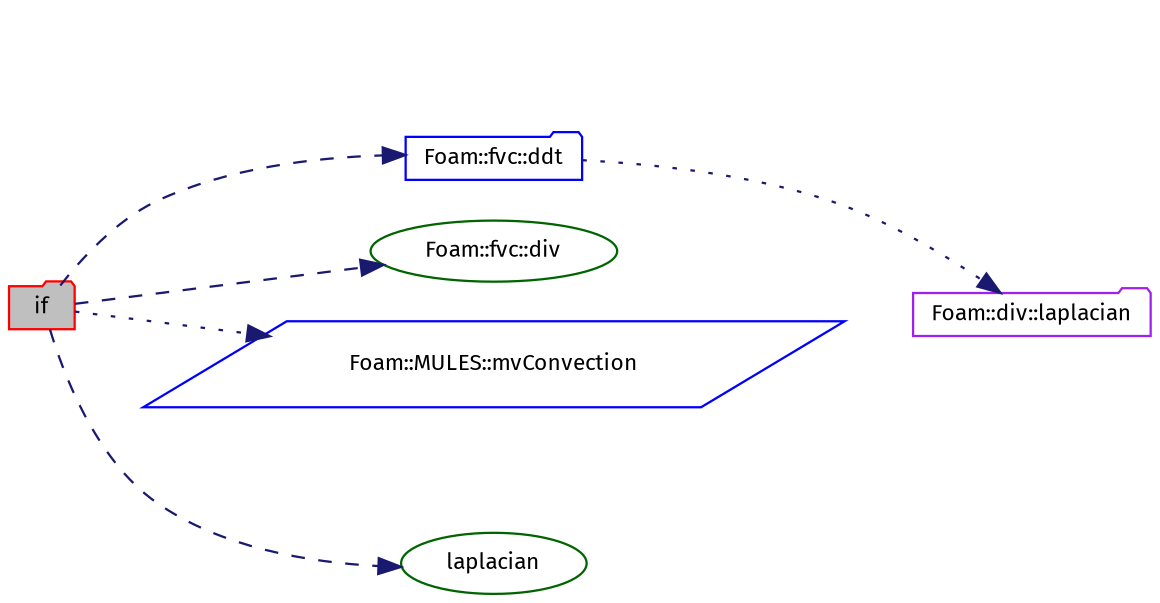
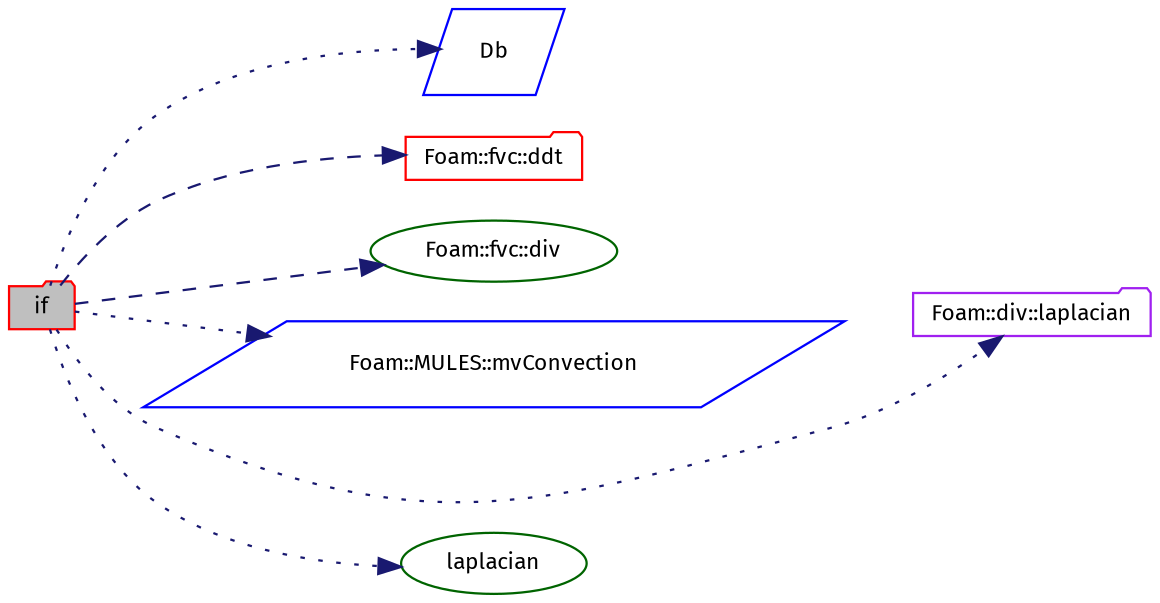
none -> (494, 52)
(494, 158) -> (494, 158)
(791, 190) -> (507, 499)
(168, 510) -> (168, 510)
